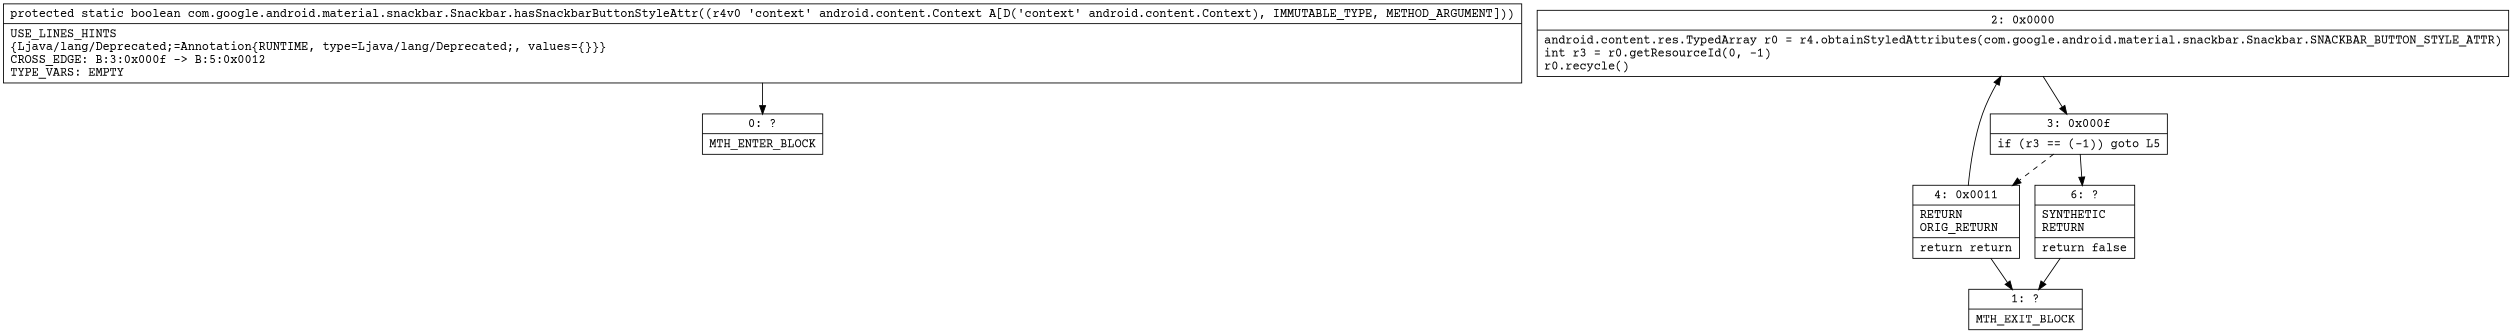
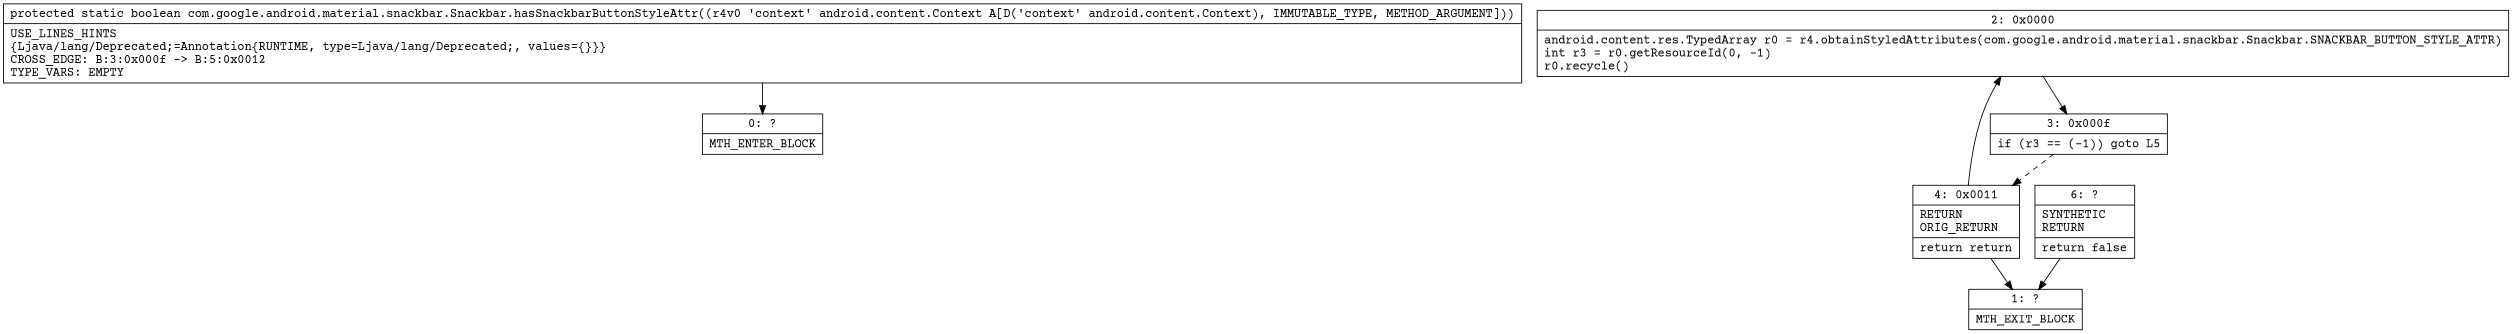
(2081, 166) -> none
